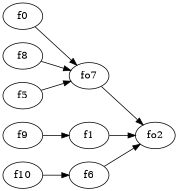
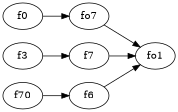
(23, 56) -> none
(23, 96) -> none
(23, 135) -> (23, 56)
(89, 135) -> (89, 56)
(155, 135) -> (155, 56)
(23, 175) -> (23, 96)
